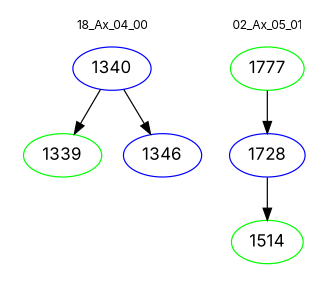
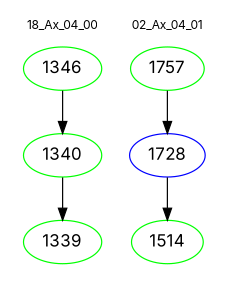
(267, 26) -> (167, 26)
(112, 69) -> (63, 155)
(267, 69) -> (167, 69)
(134, 107) -> (63, 106)
(163, 155) -> (63, 69)
